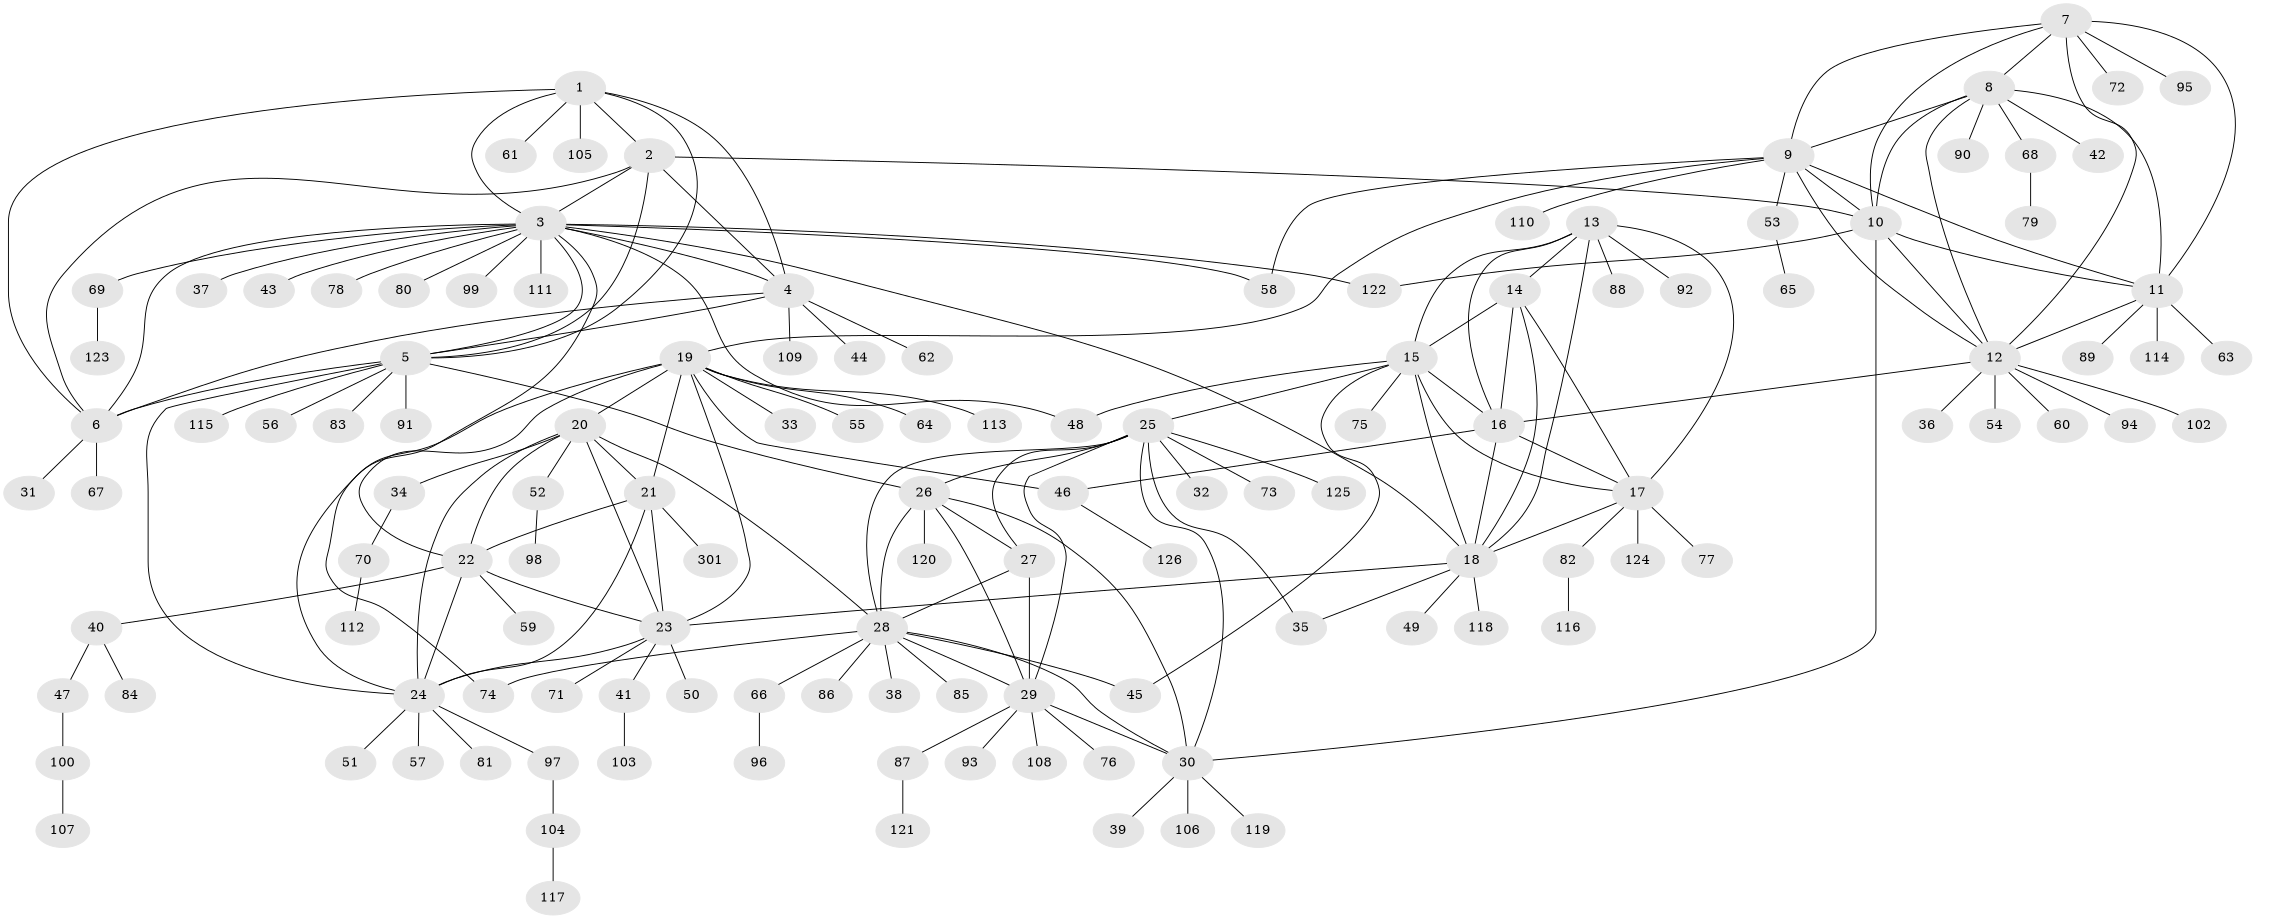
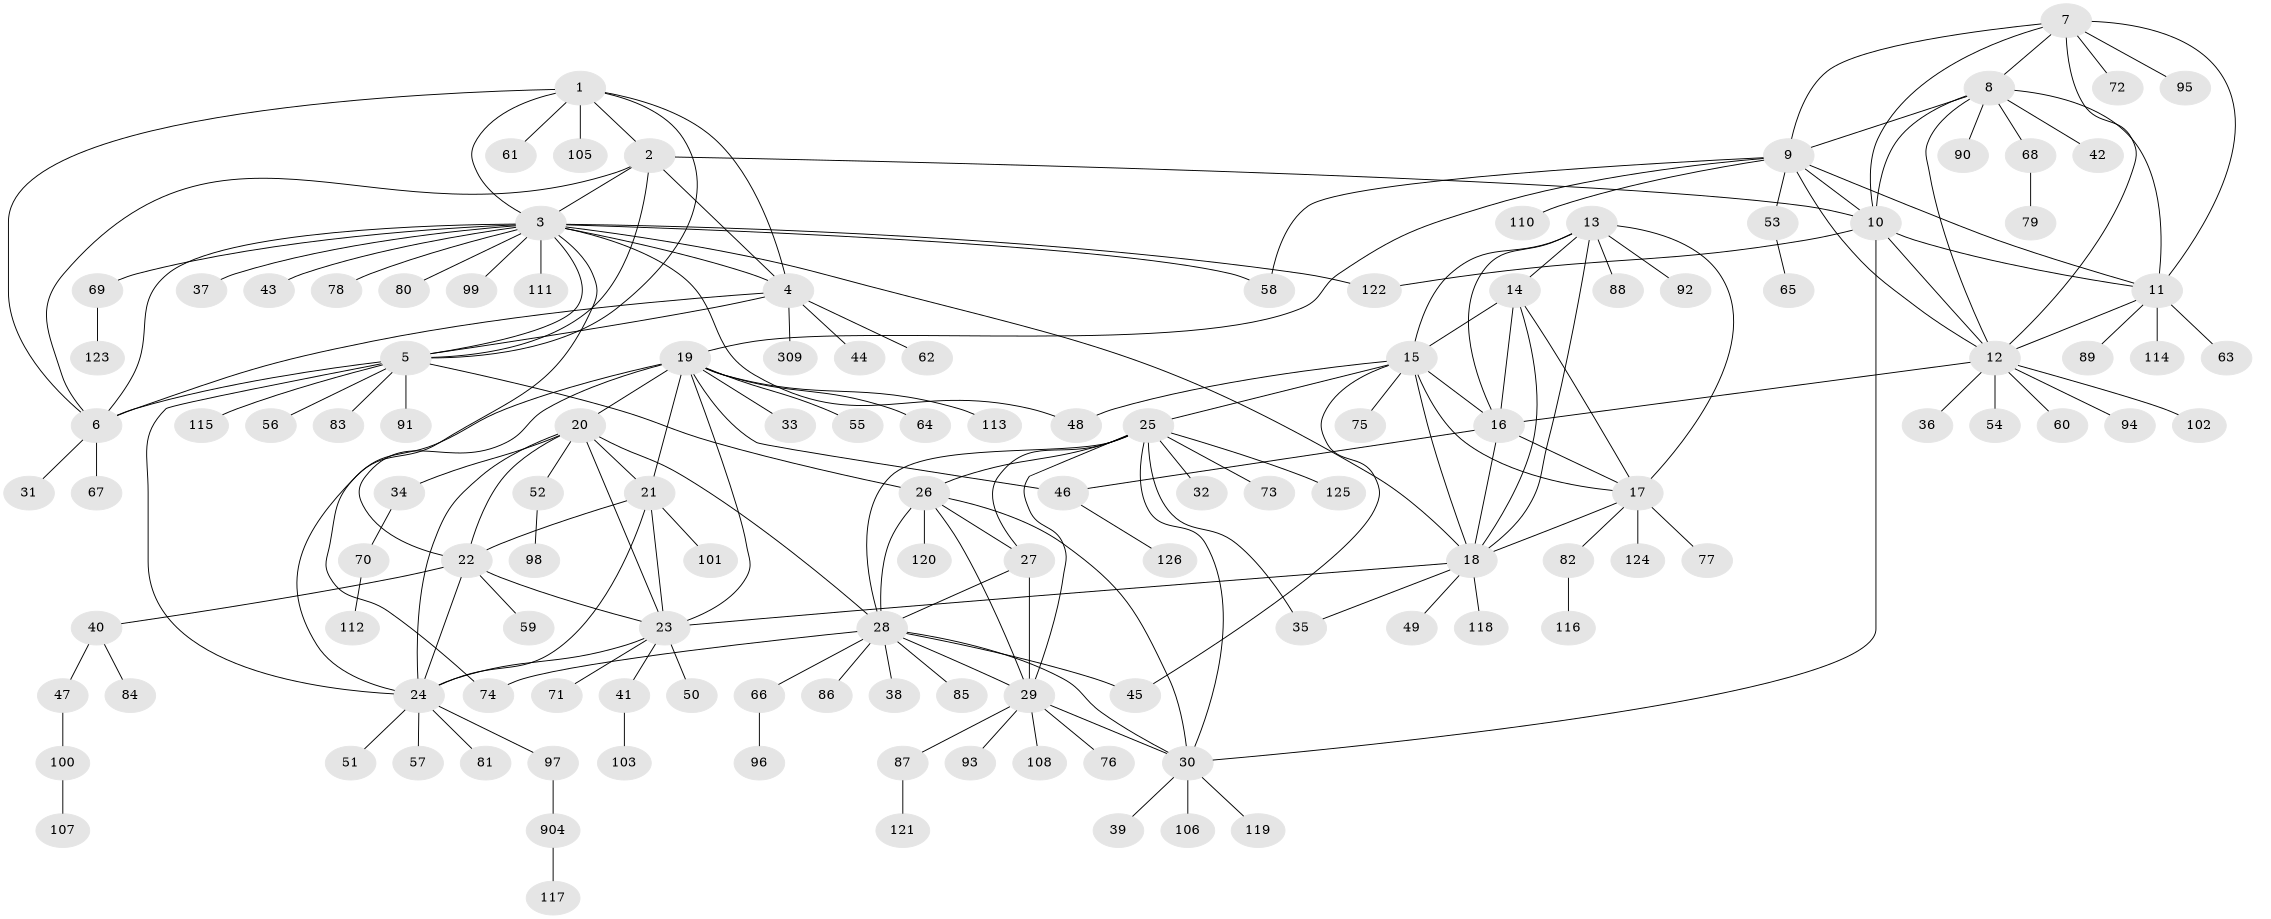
(790, 358) -> (790, 358)
(711, 561) -> (711, 561)
(553, 831) -> (553, 831)
